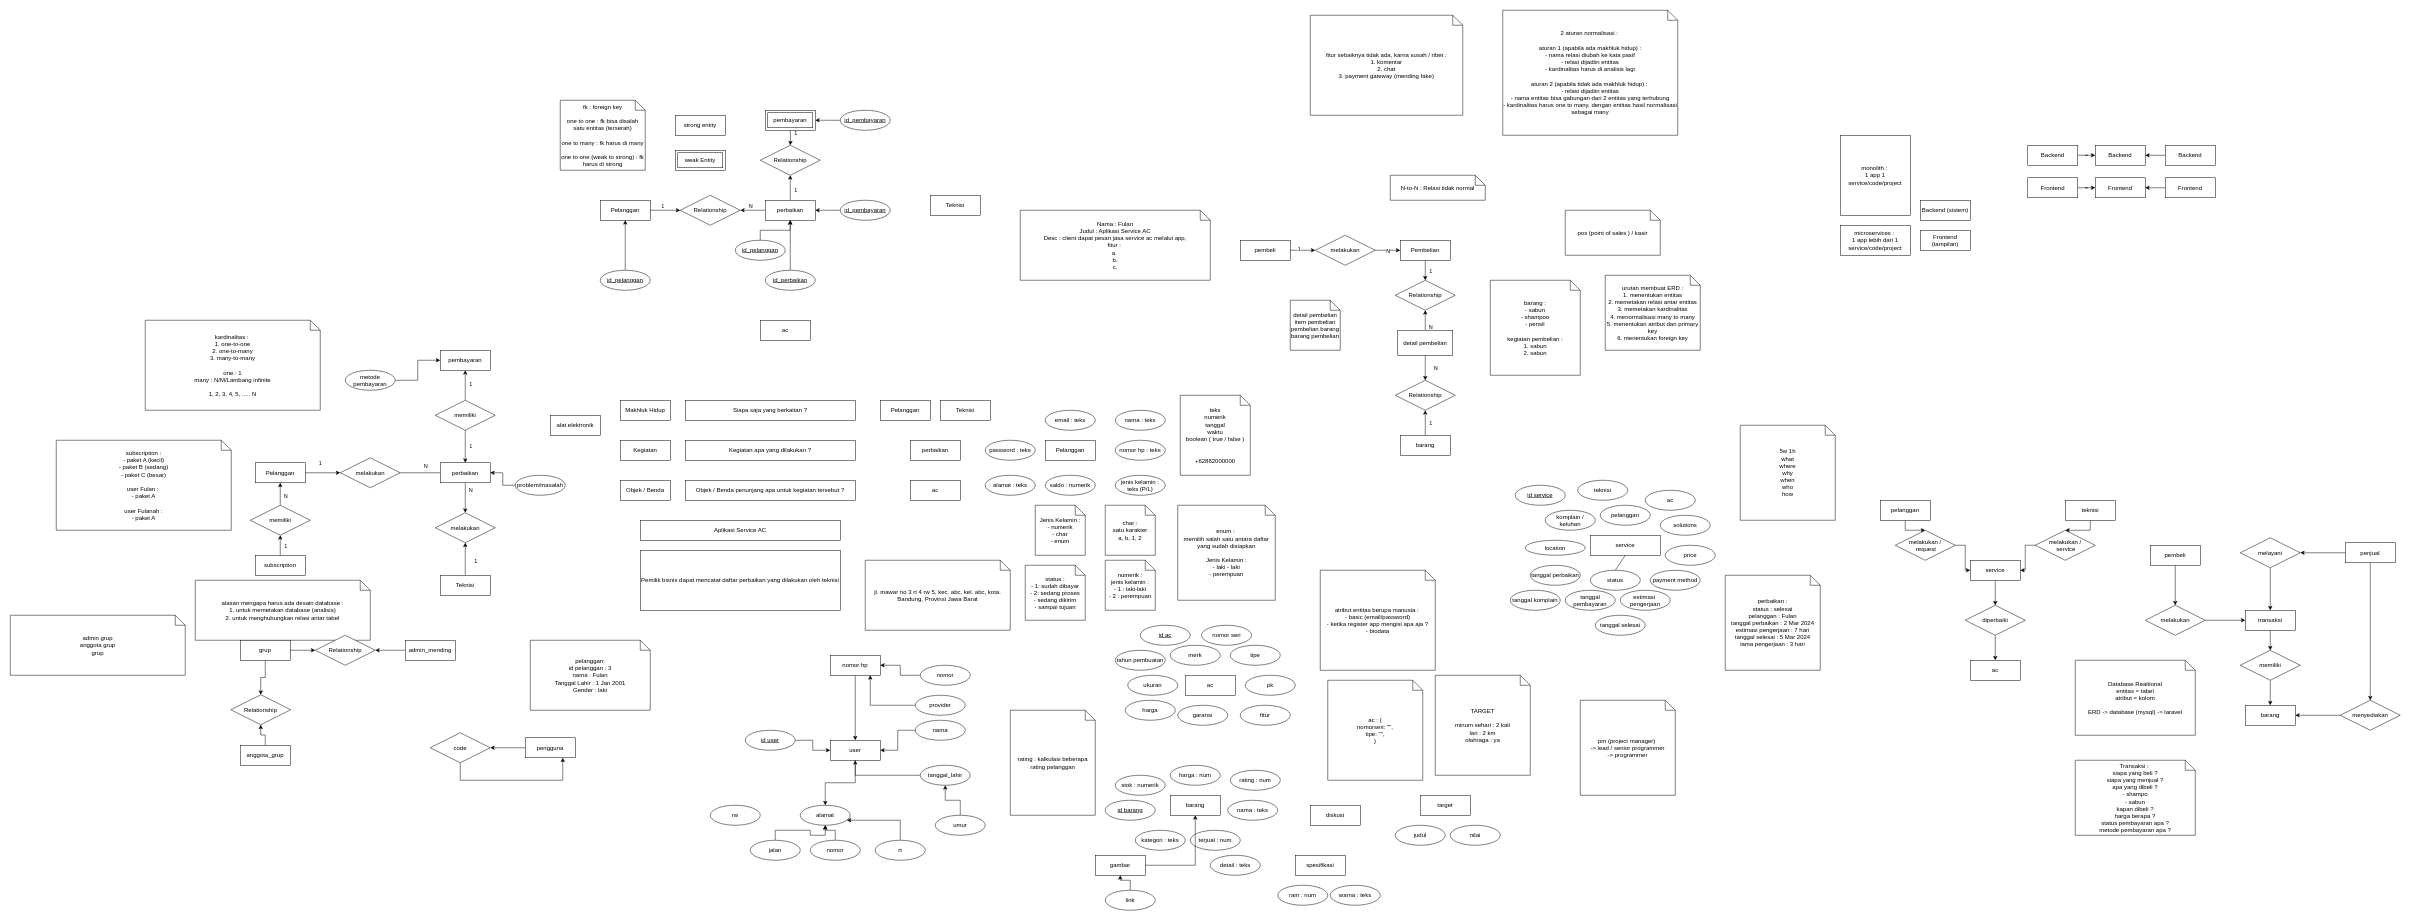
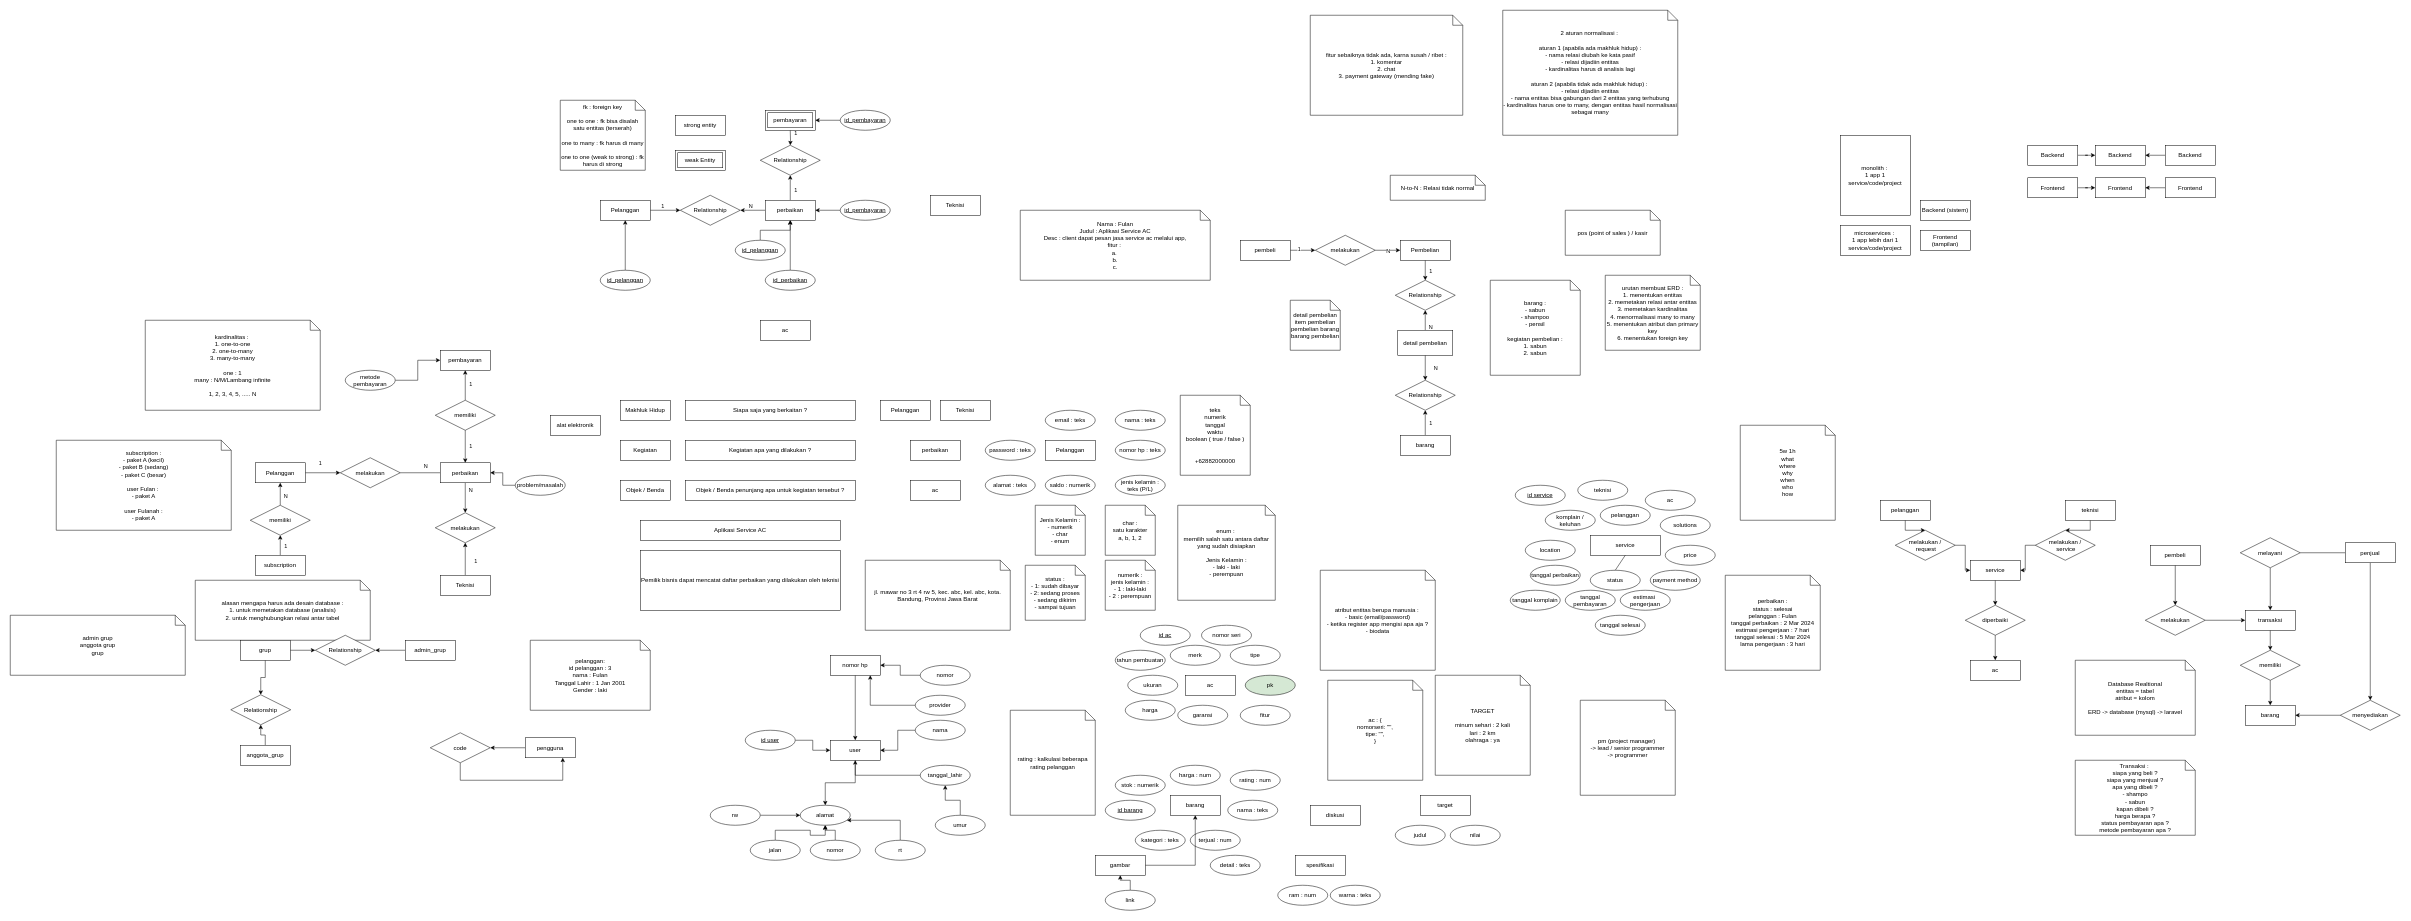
(1555, 548) -> (1550, 550)
(2304, 553) -> (2303, 553)
(430, 650) -> (430, 650)
(1270, 685) -> (1270, 685)
none -> (795, 815)
